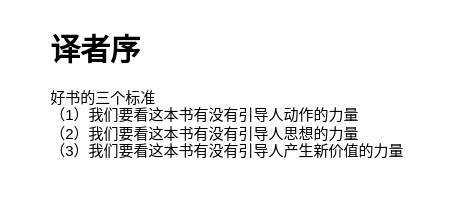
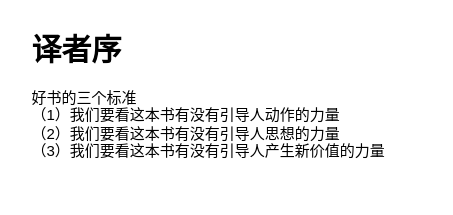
(244, 107) -> (226, 107)
